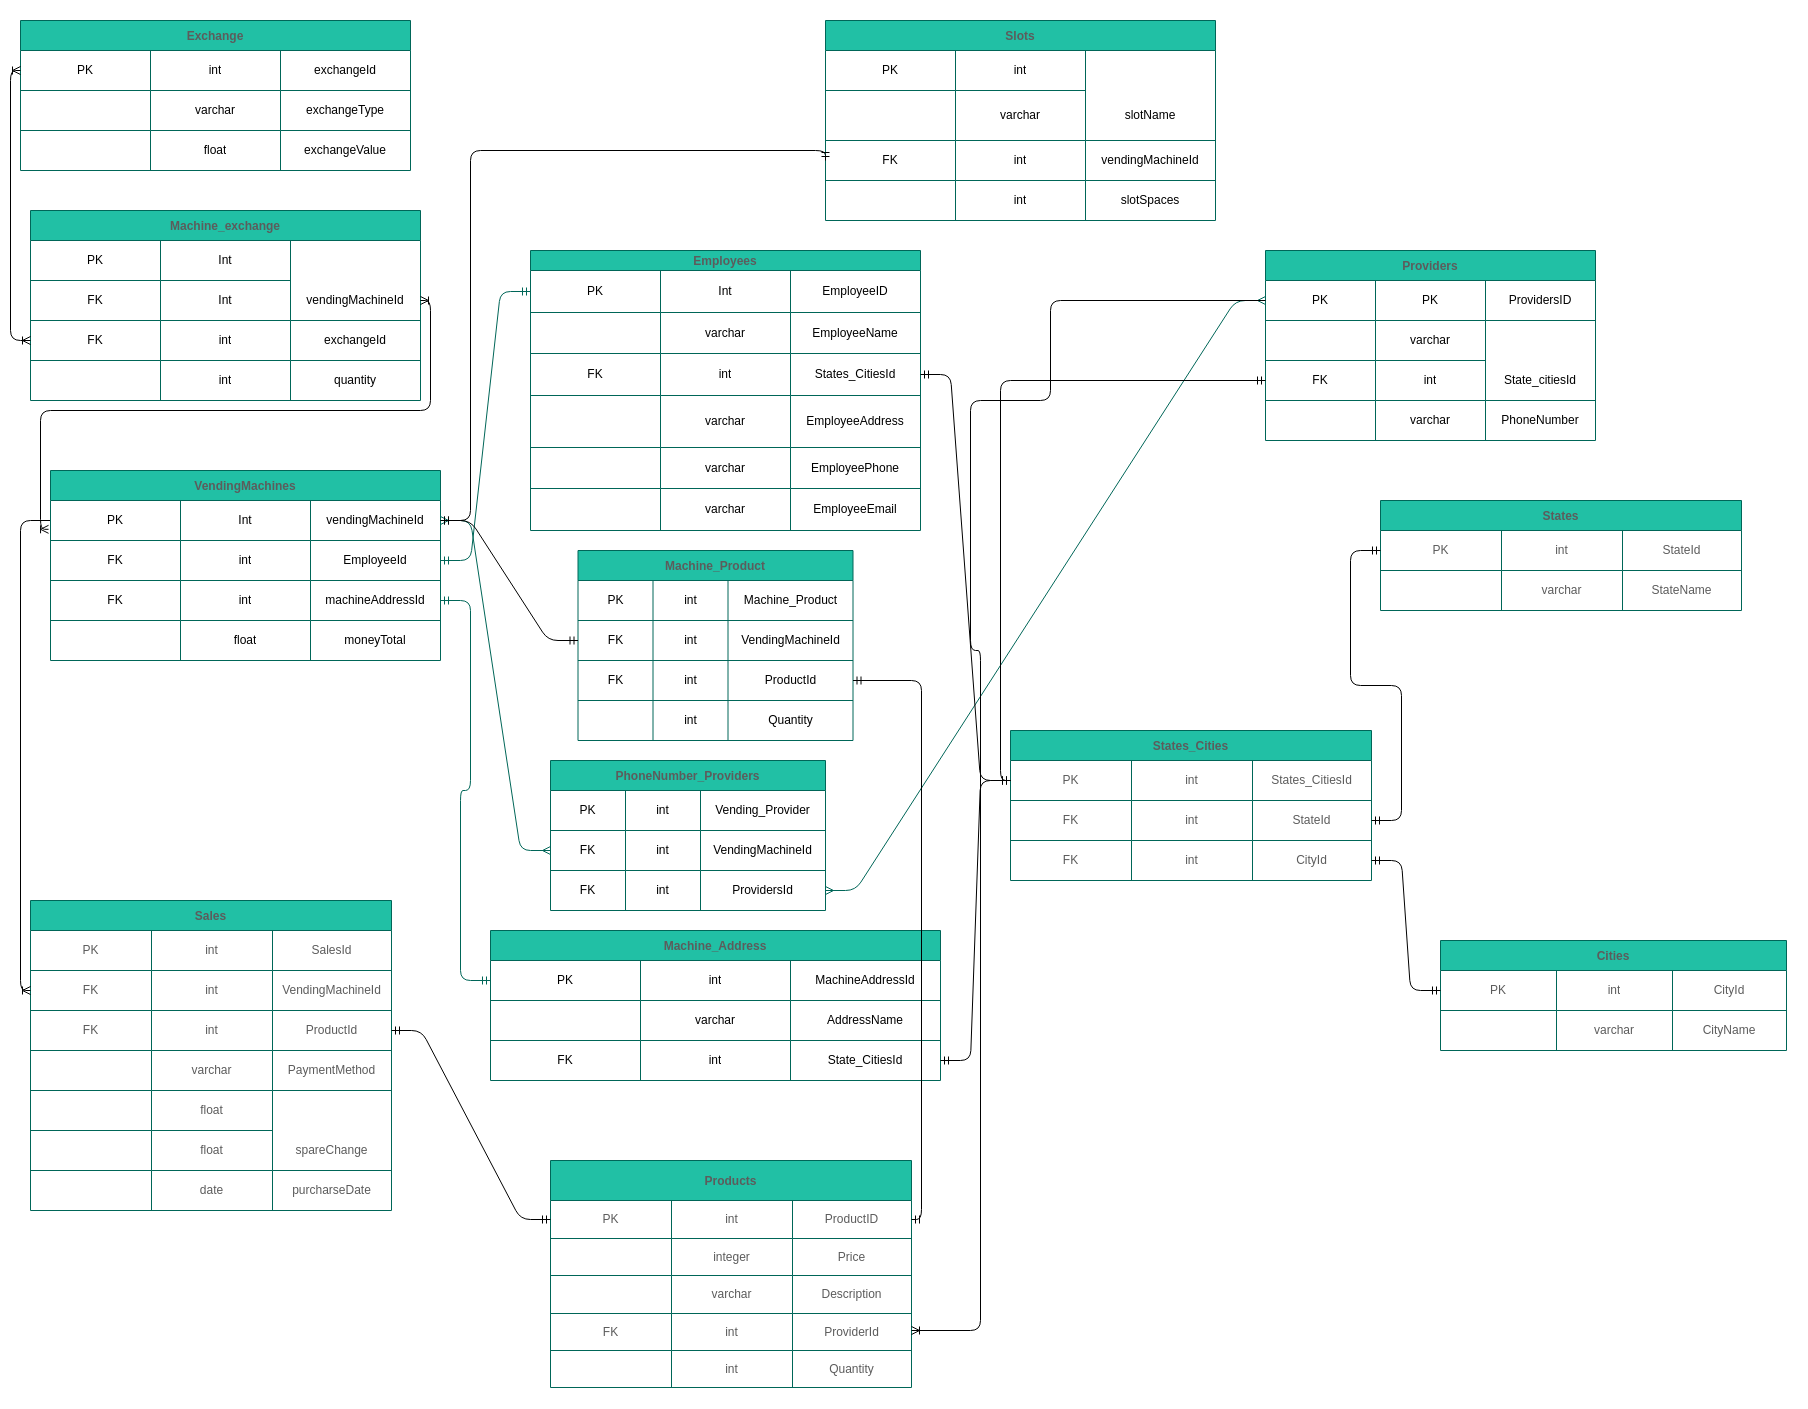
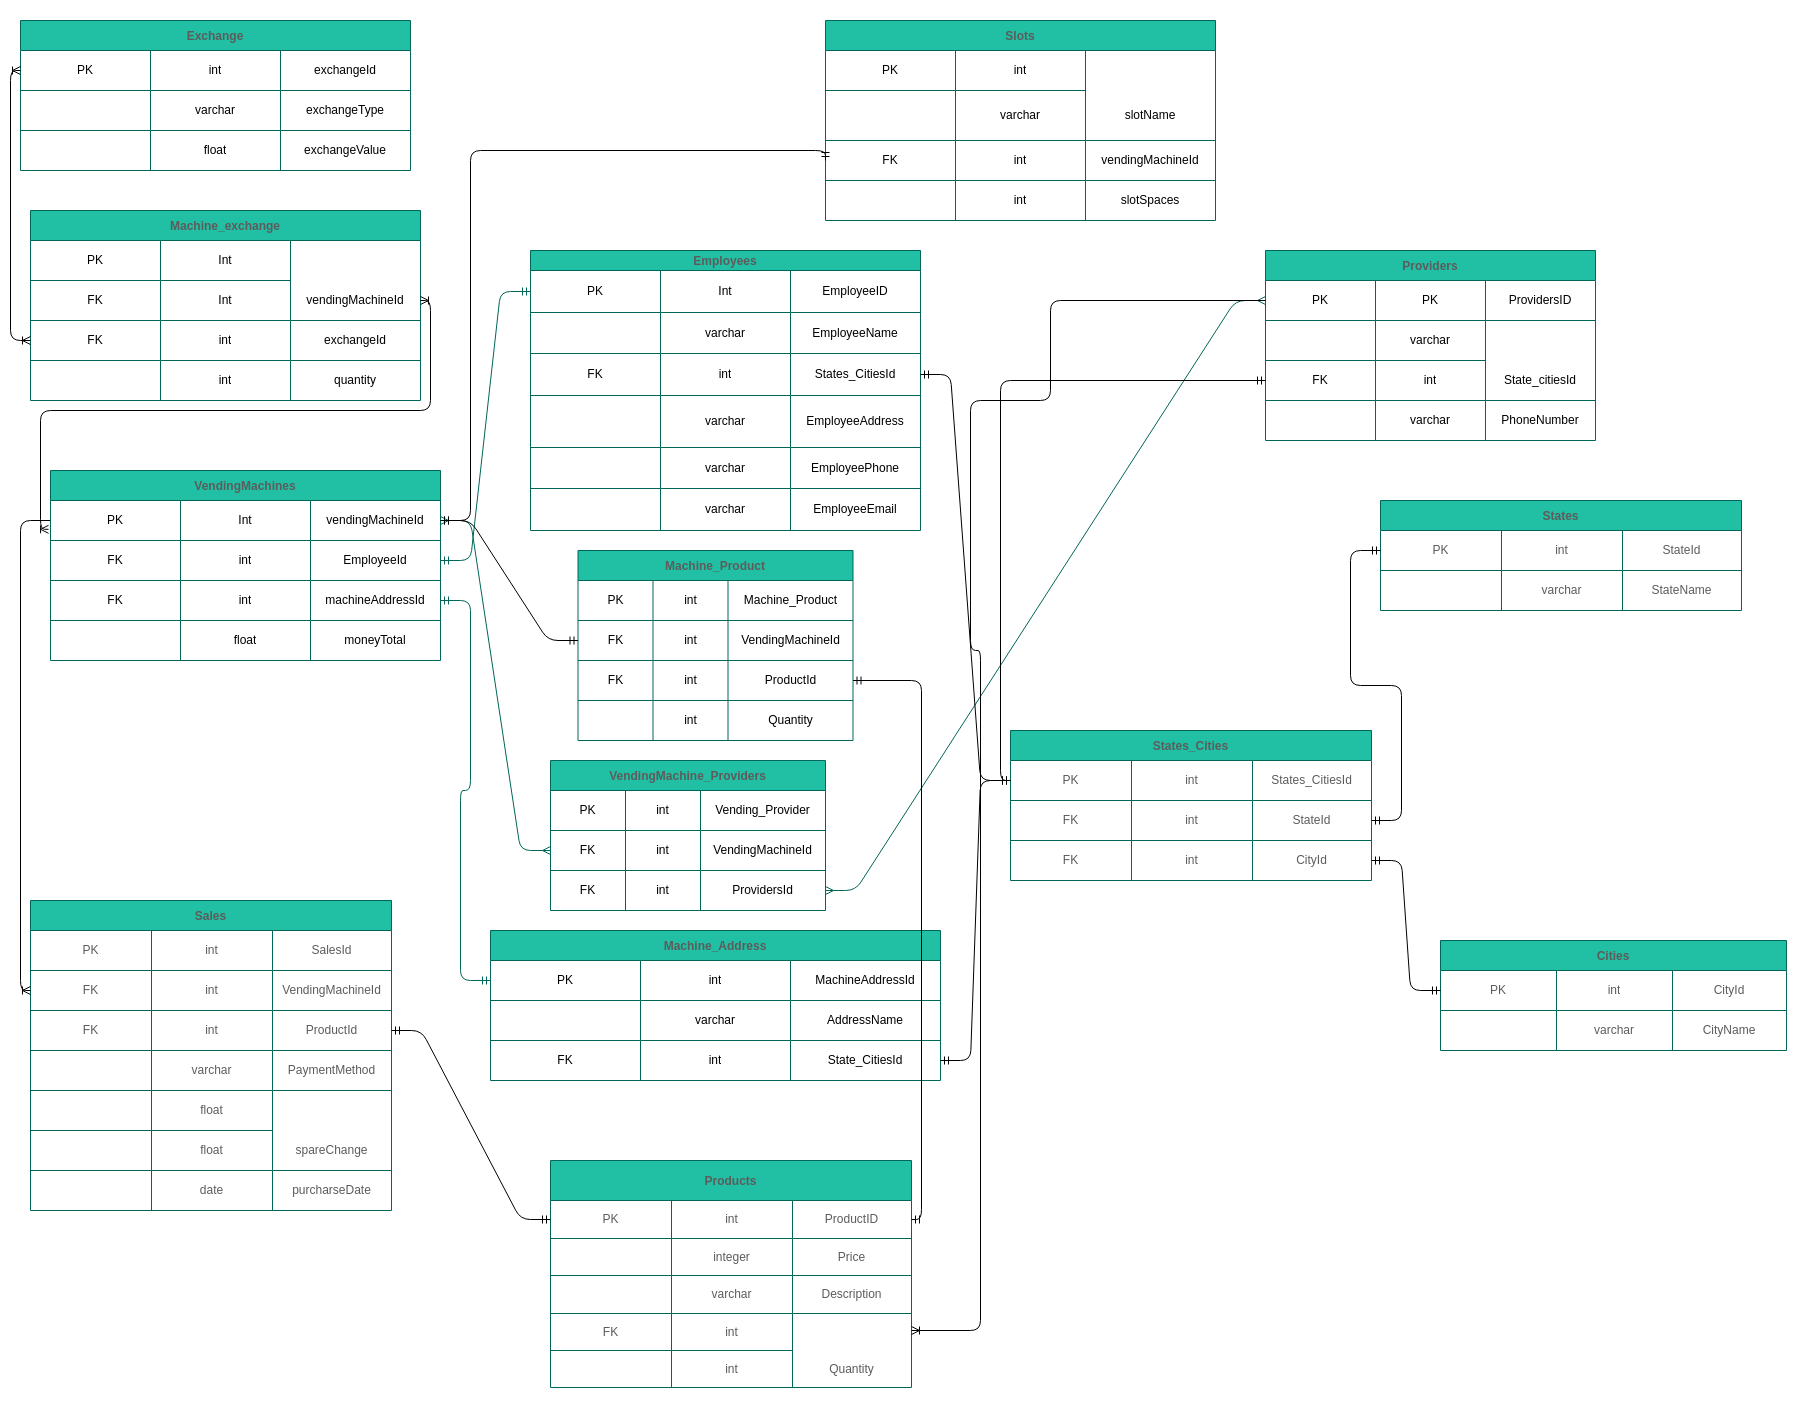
(688, 776) -> (688, 776)
(852, 1332) -> none
